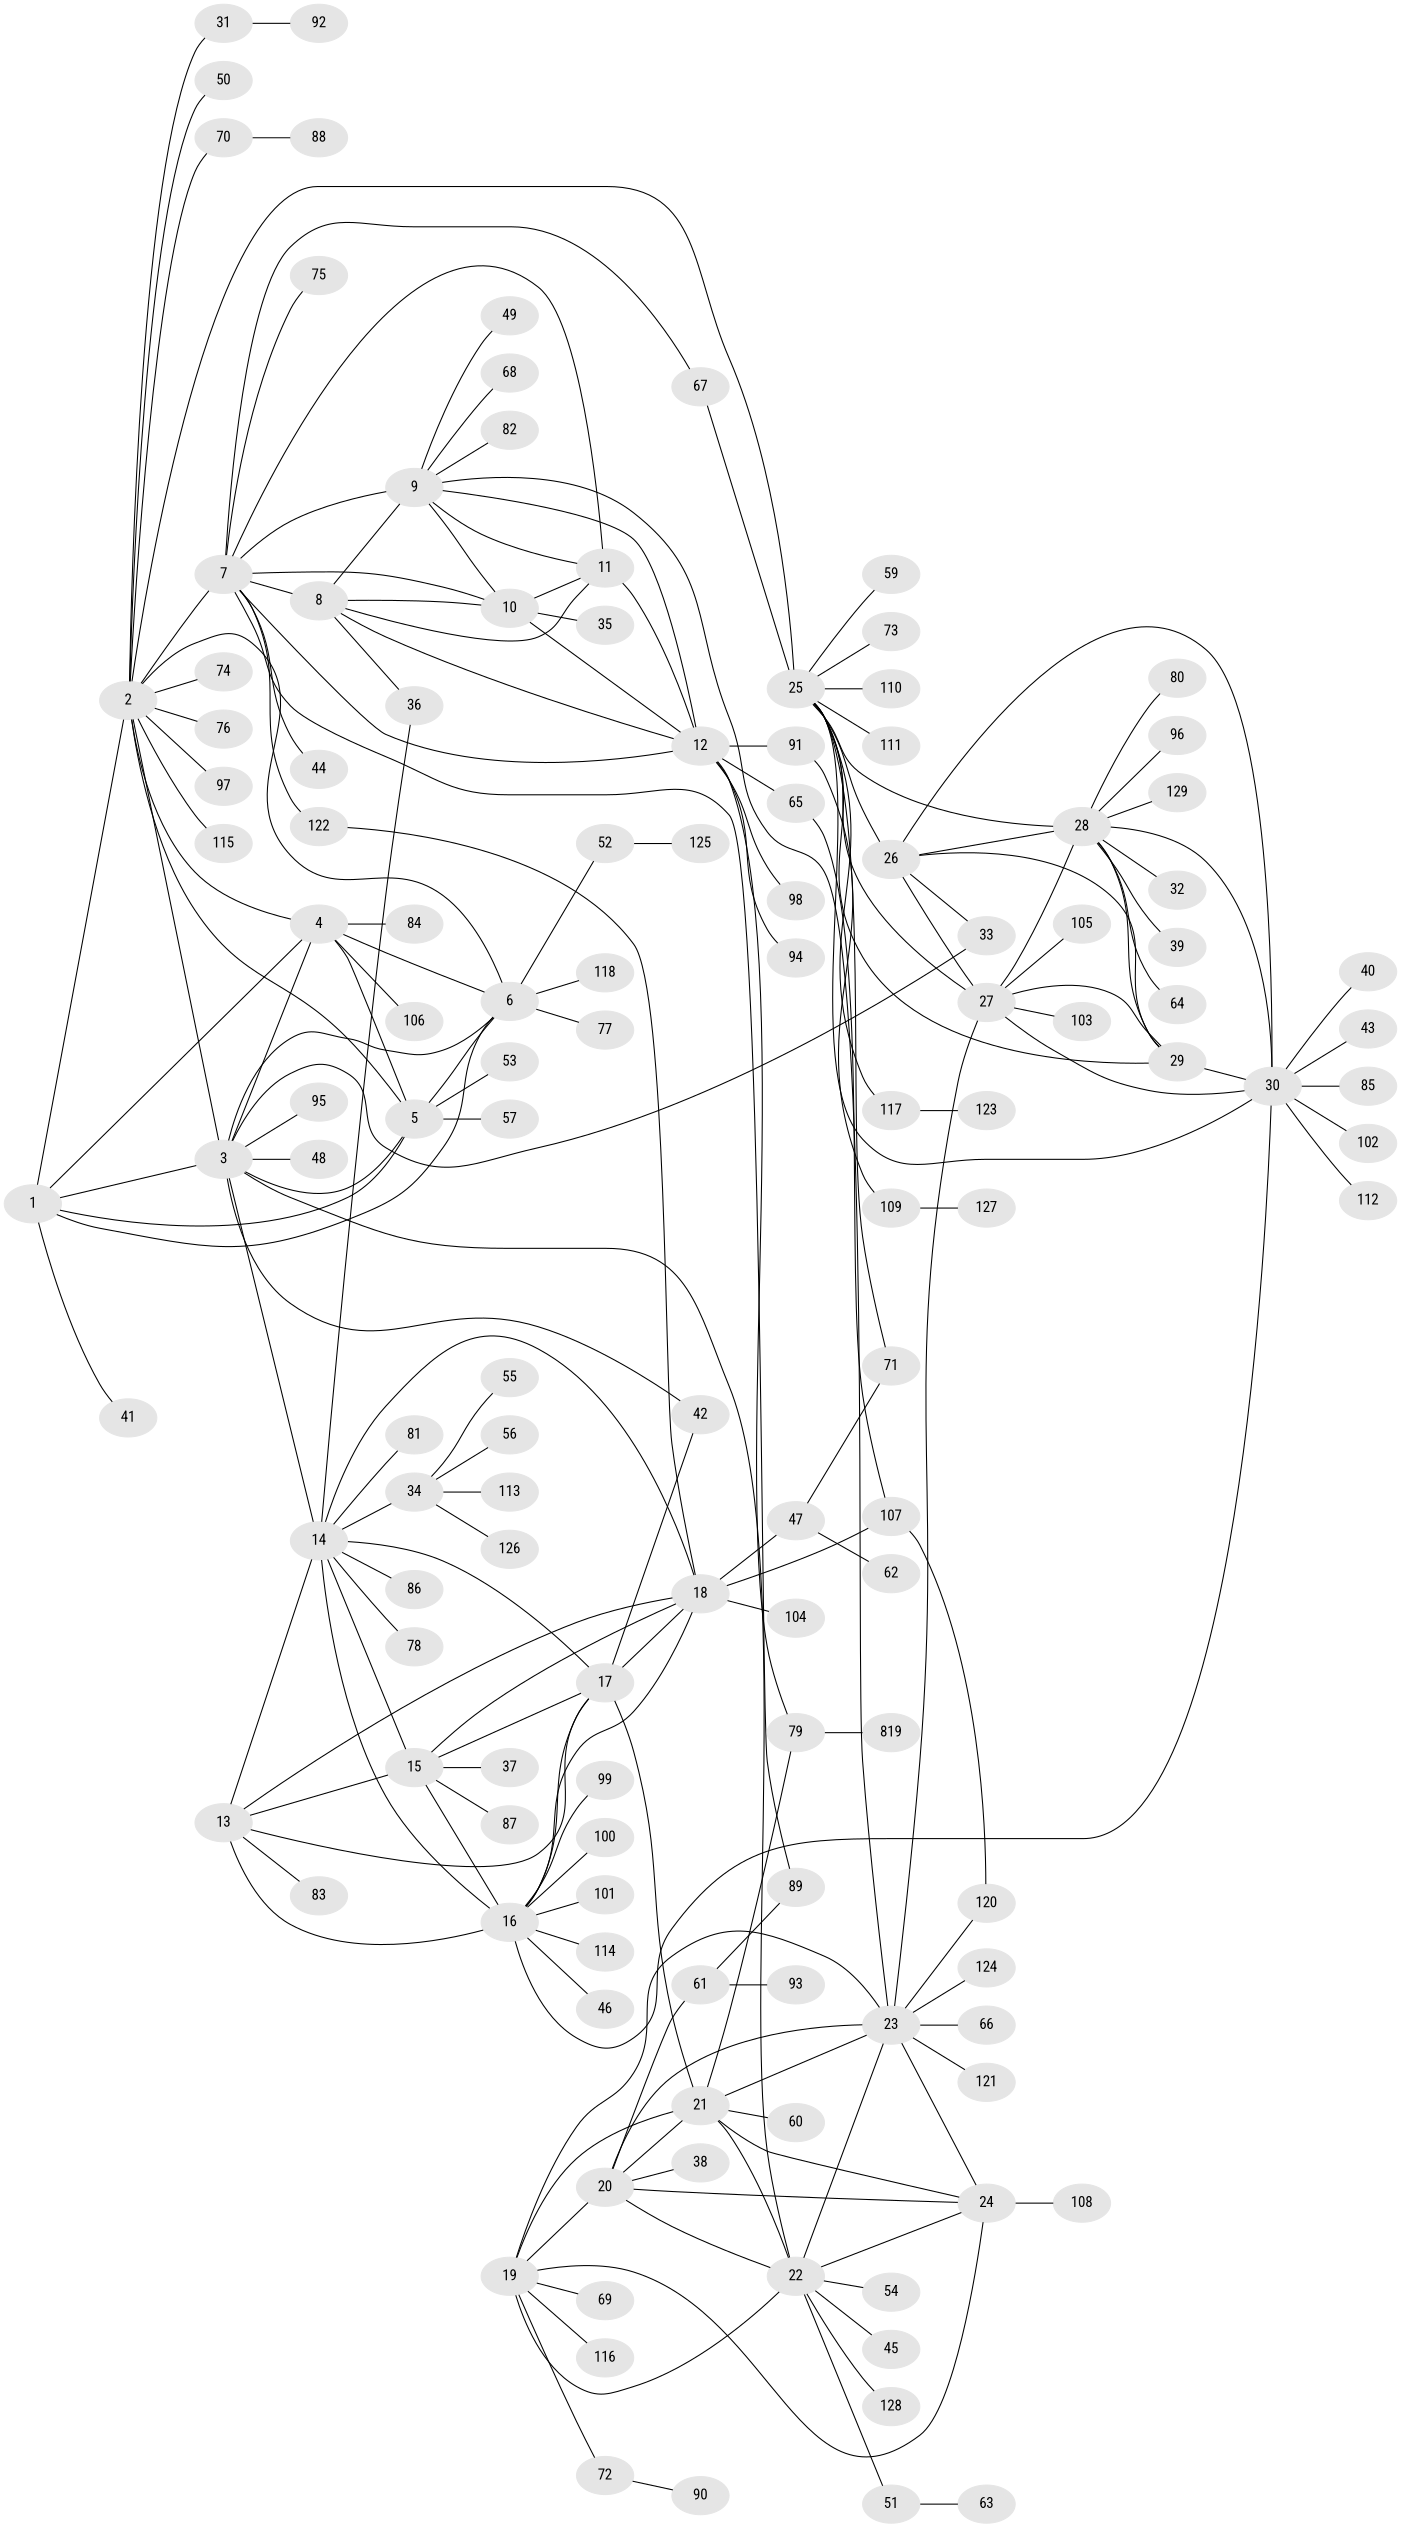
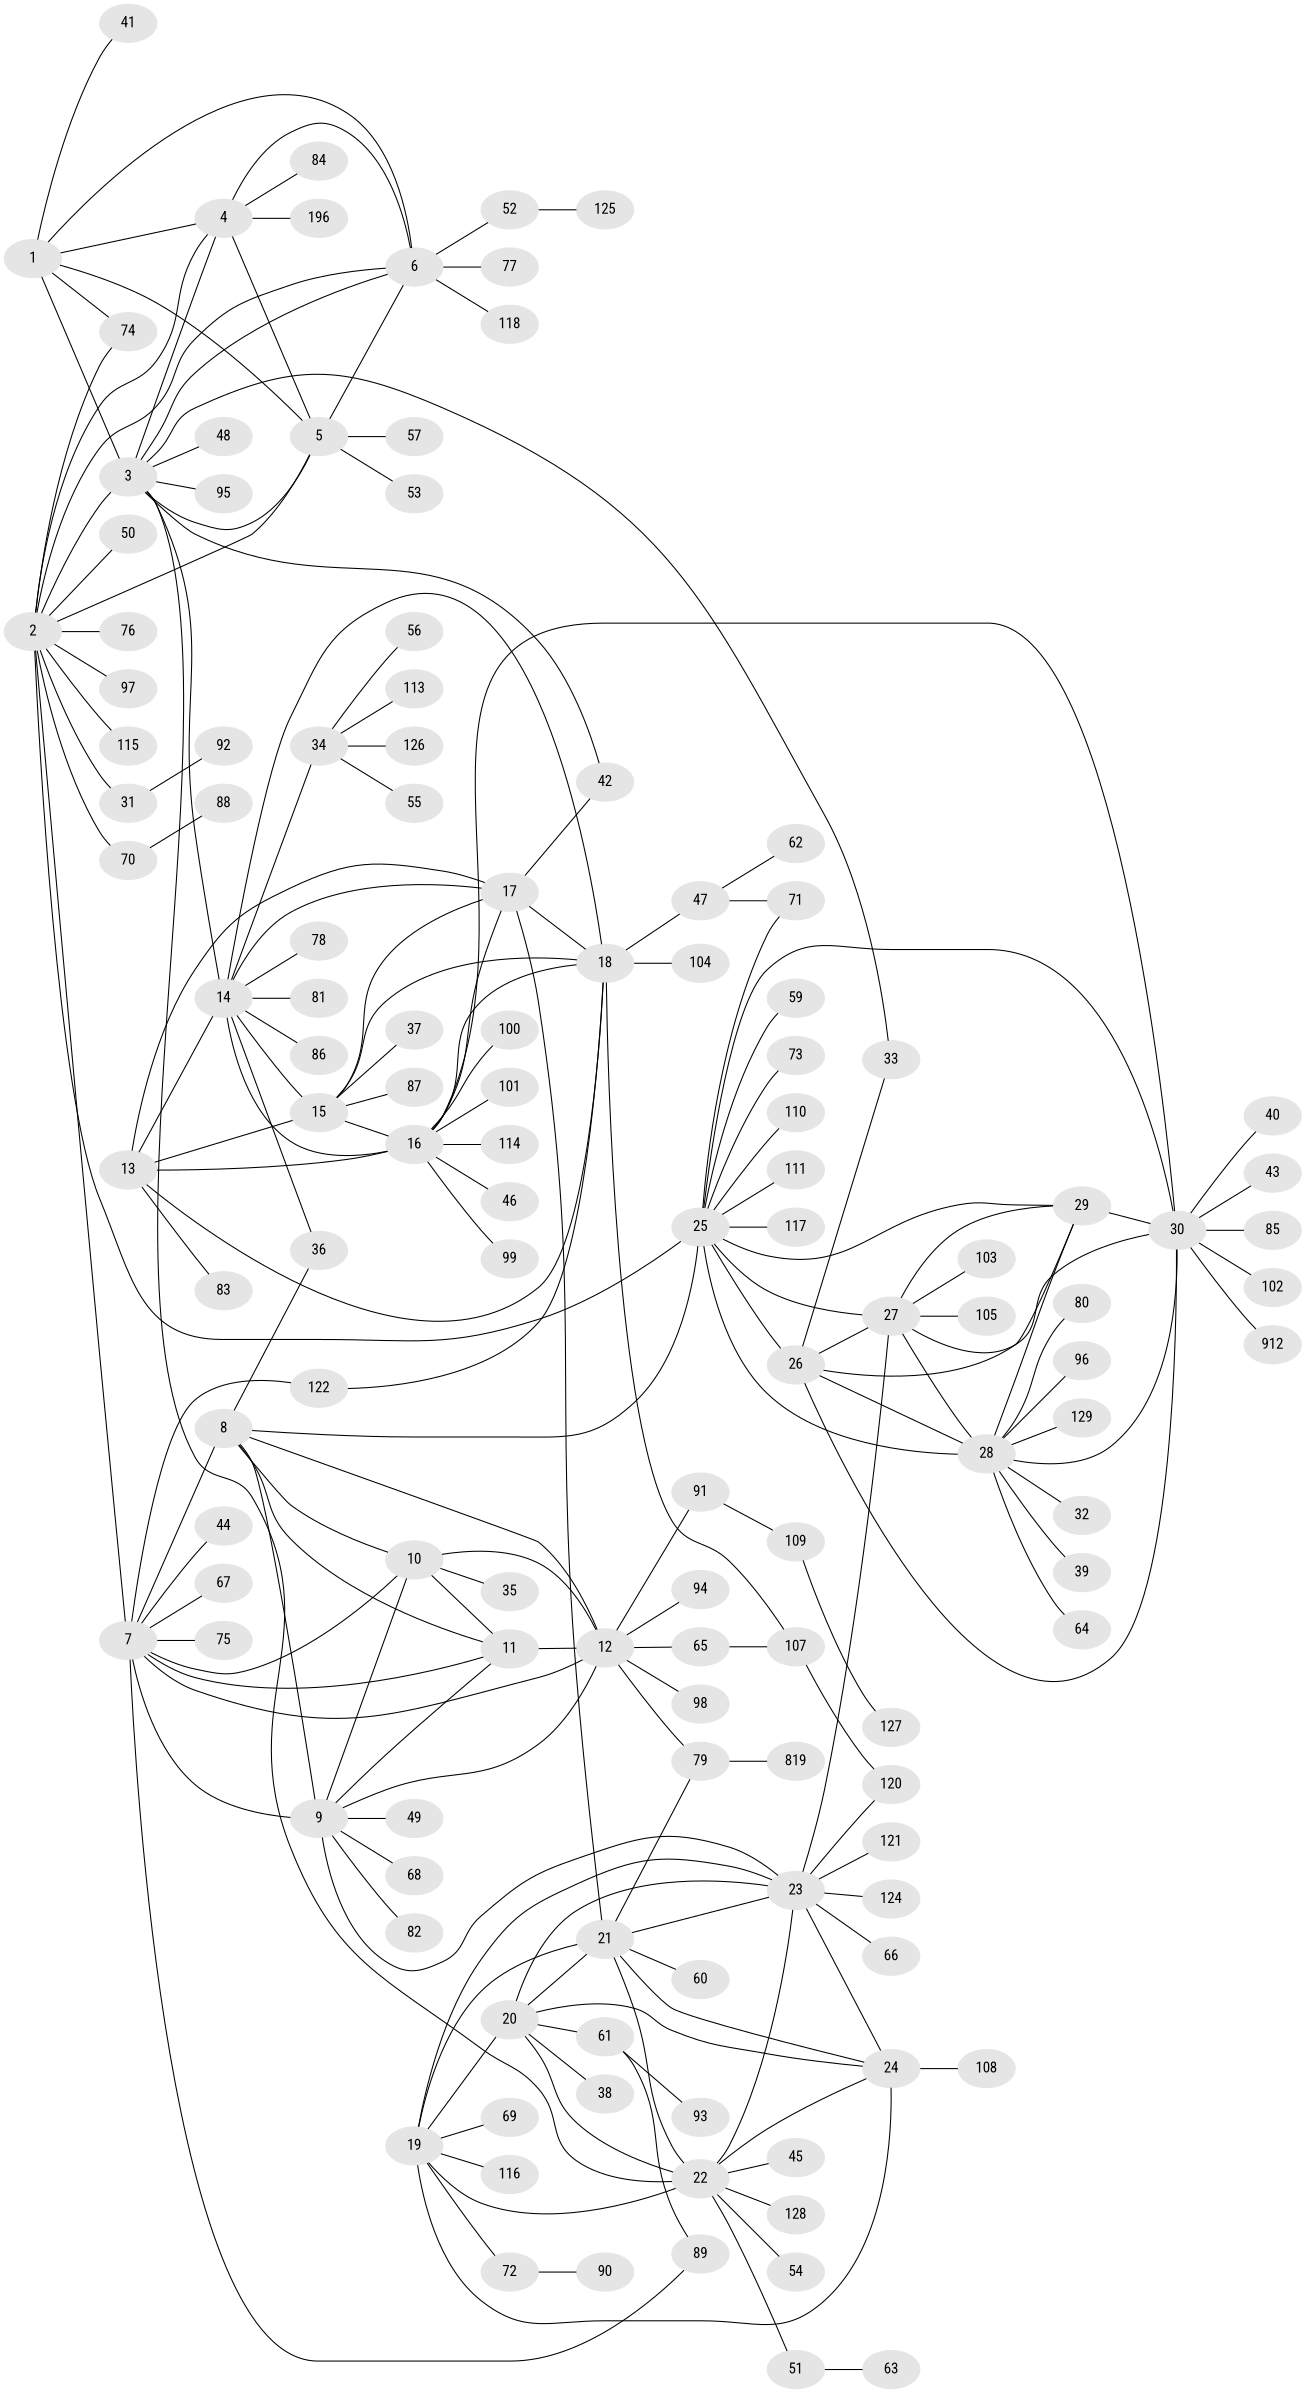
(748, 538) -> (534, 1437)
(81, 952) -> (81, 295)
(414, 1022) -> (319, 218)
(987, 1111) -> none
(1368, 1201) -> (1273, 1345)
